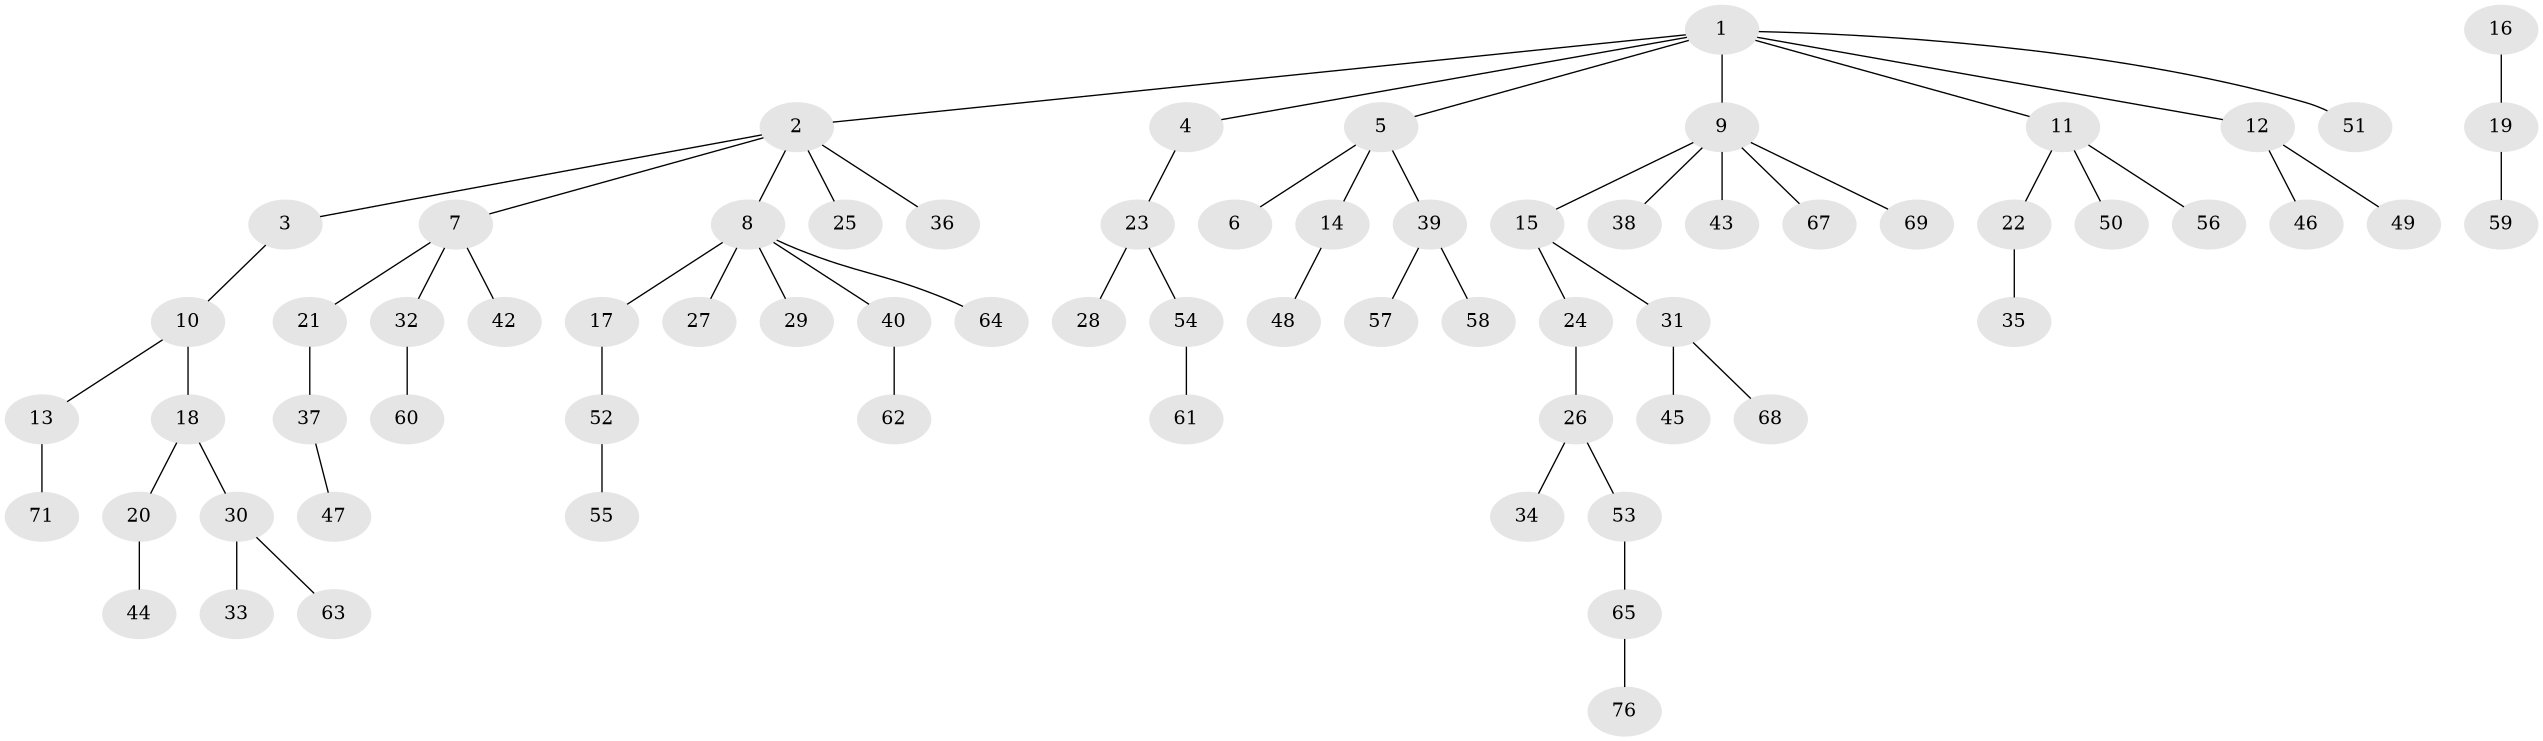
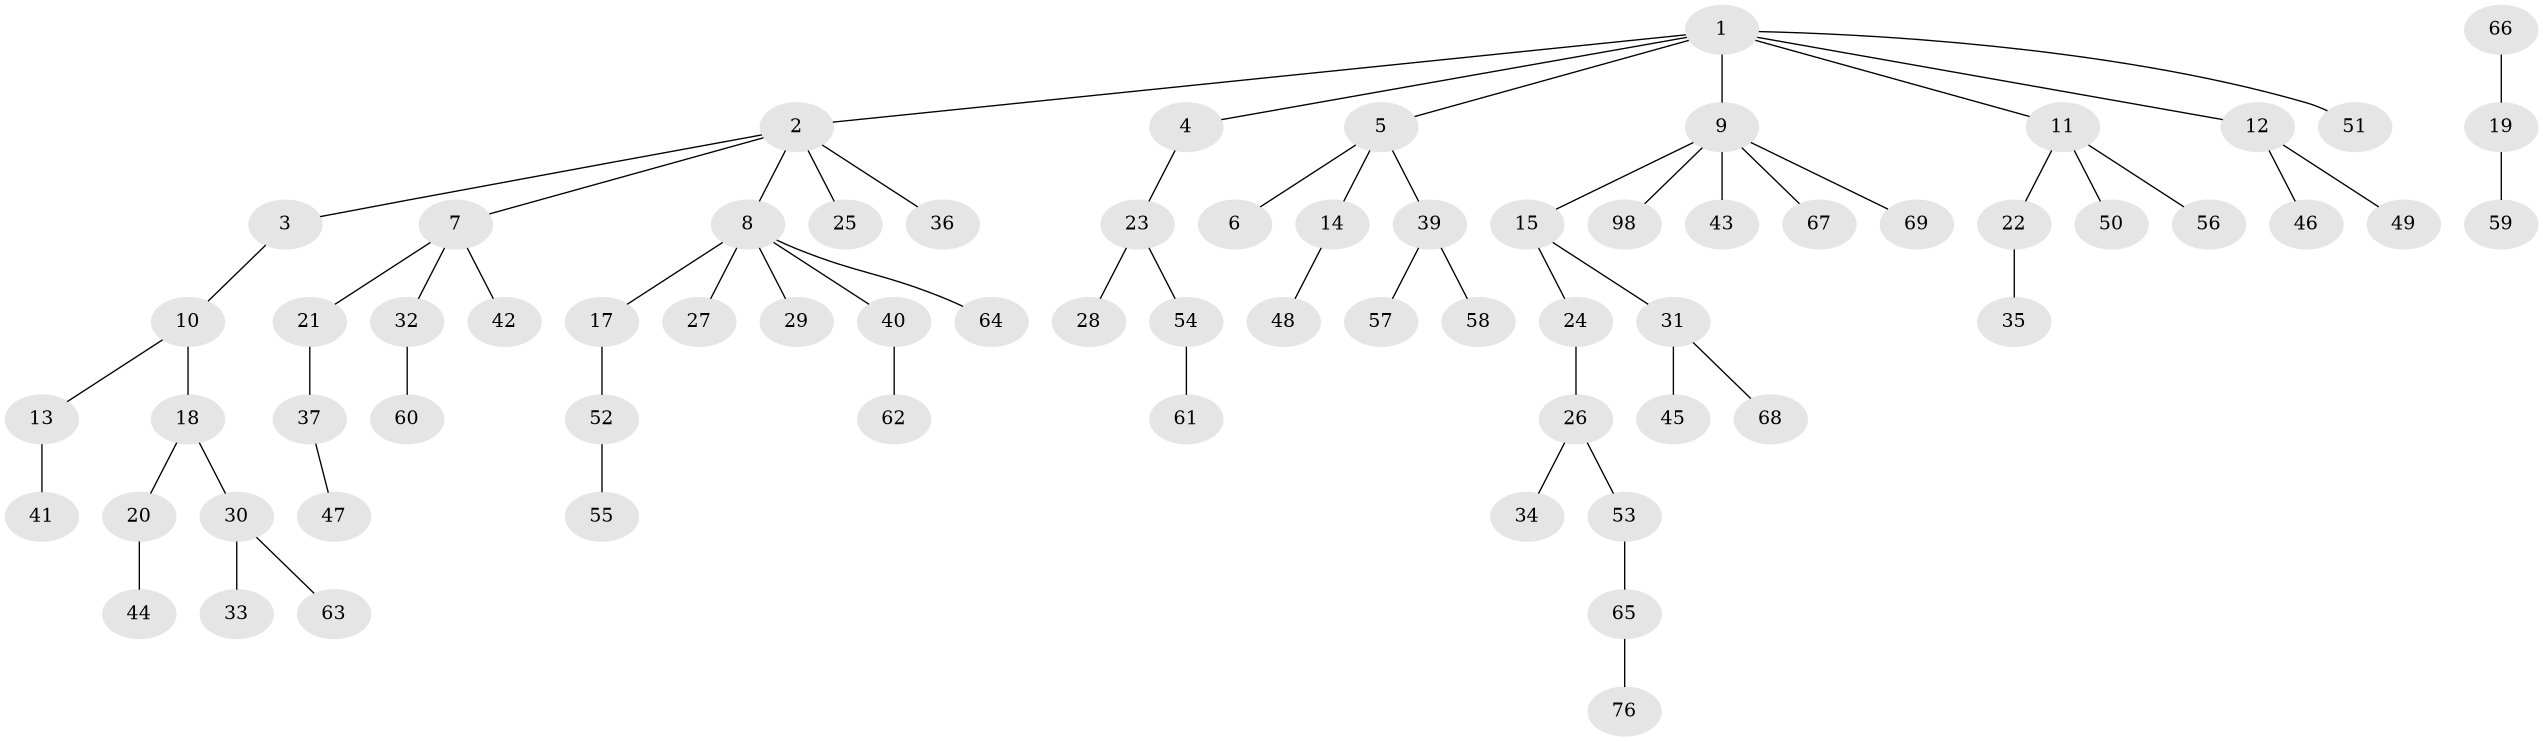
(2501, 30) -> (2501, 30)
(1625, 225) -> (1625, 225)
(42, 517) -> (42, 517)
